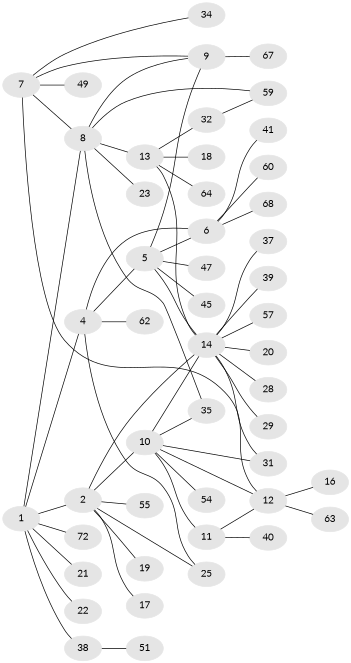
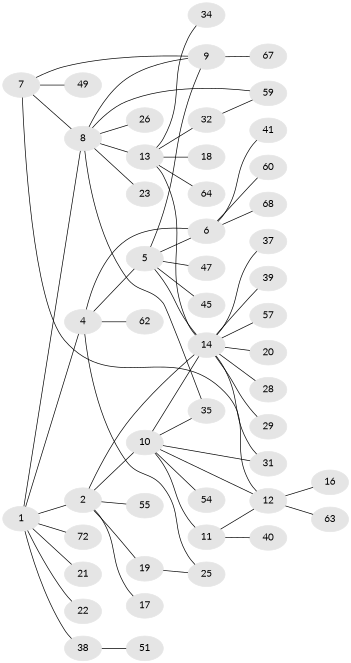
(107, 38) -> (177, 84)
none -> (145, 120)
(145, 537) -> (176, 572)
